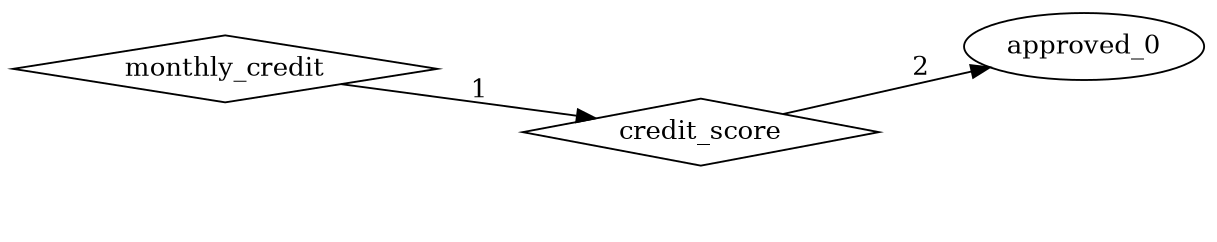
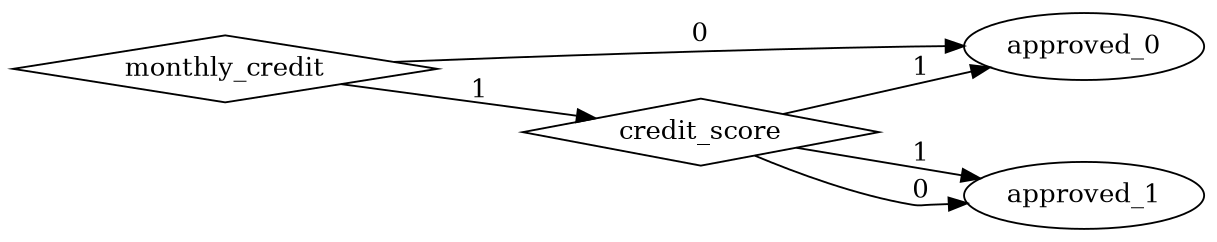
none -> (670, 52)
(922, 68) -> (922, 68)
none -> (1084, 195)
